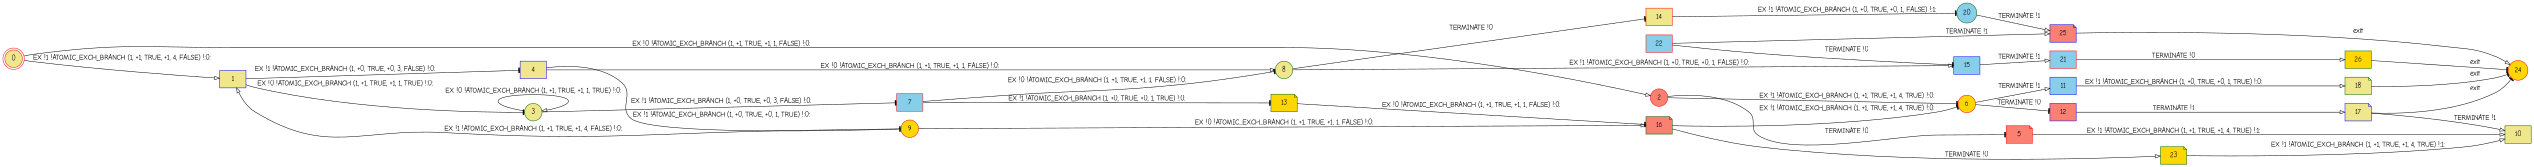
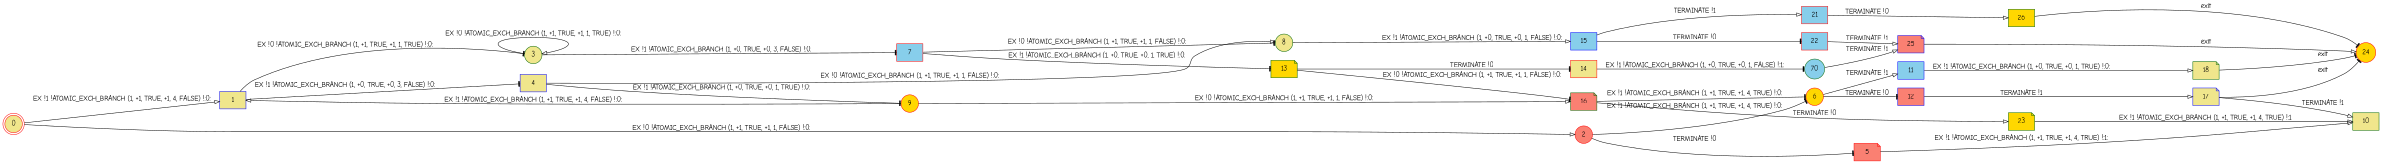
(1967, 13) -> (1815, 69)
(1468, 44) -> (1433, 69)
(1811, 57) -> (1698, 41)
